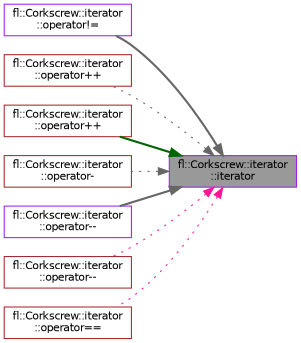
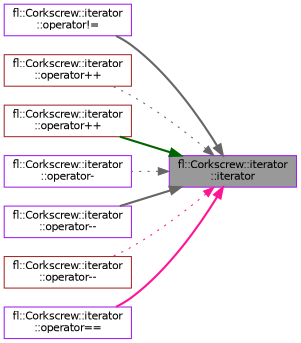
(68, 171) -> (68, 171)
(173, 258) -> (173, 258)
(68, 323) -> (68, 323)
